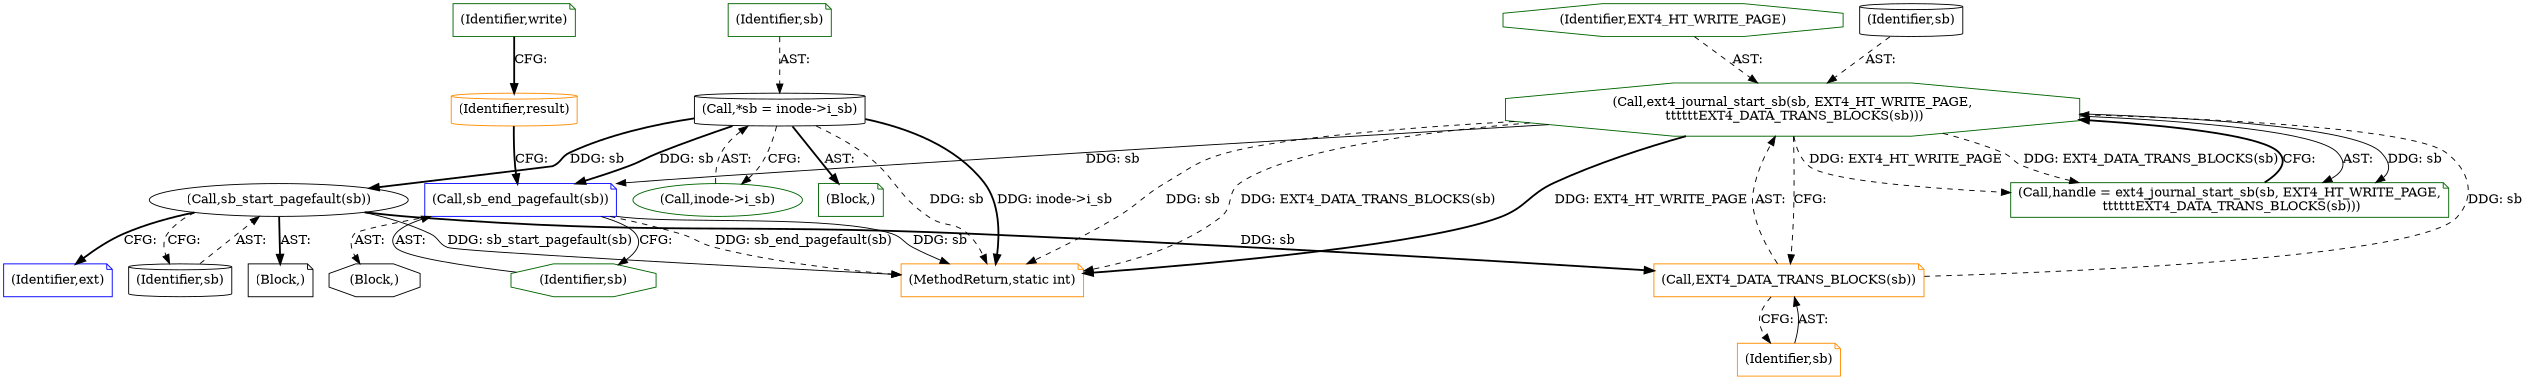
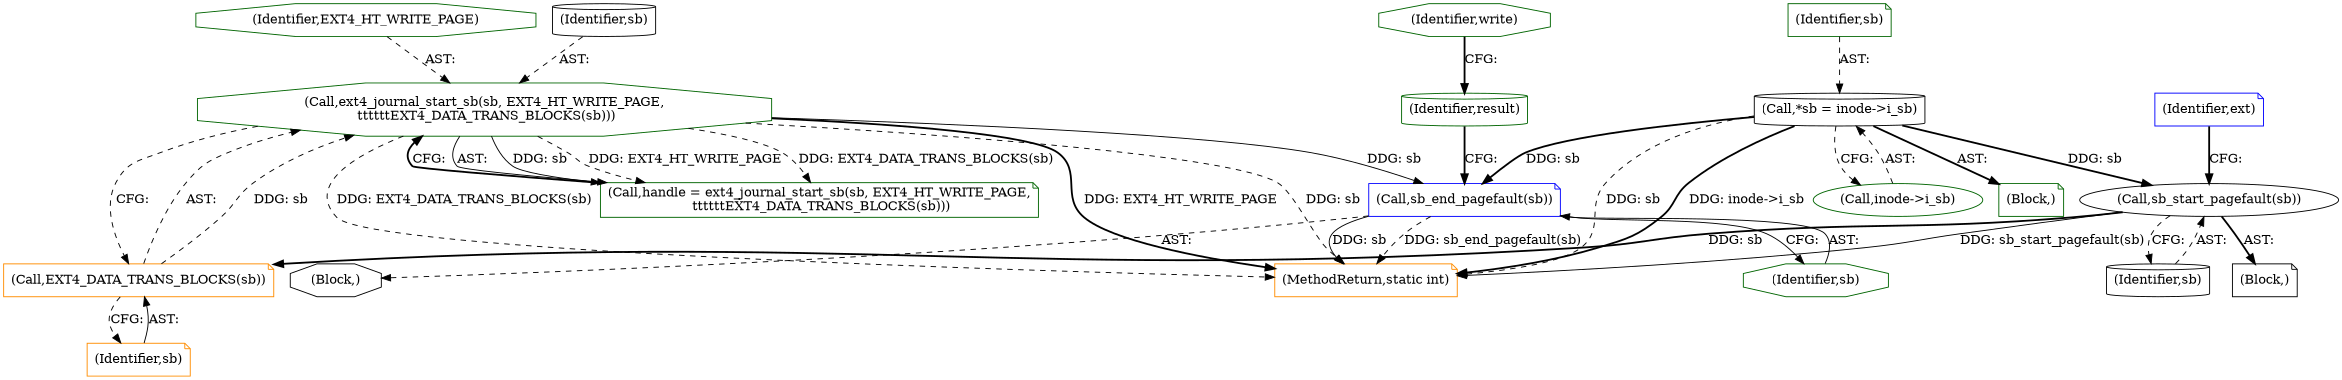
(514, 20) -> (1465, 20)
(514, 110) -> (1465, 110)
(136, 229) -> (2209, 150)
